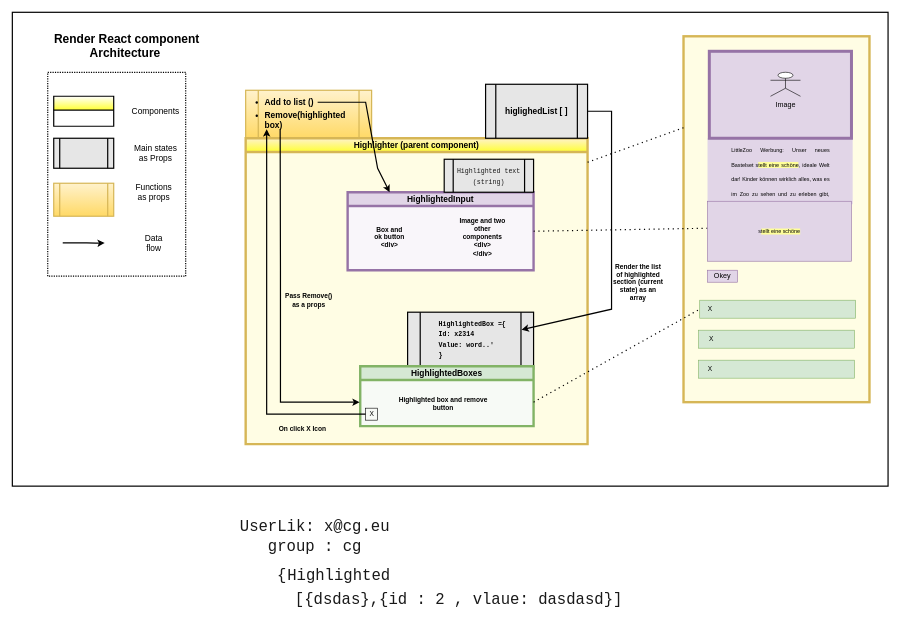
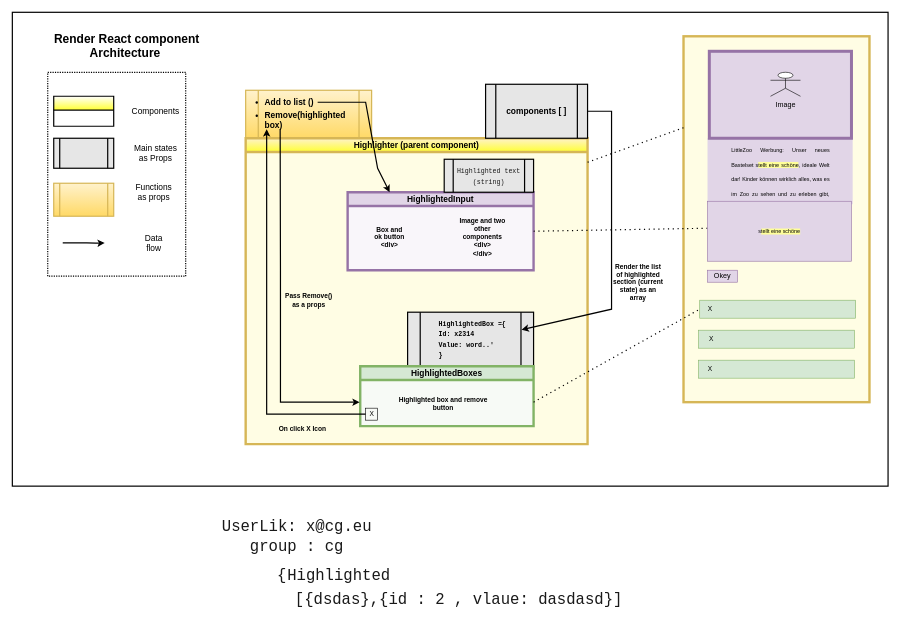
(537, 111) -> (537, 111)
(315, 537) -> (297, 537)
